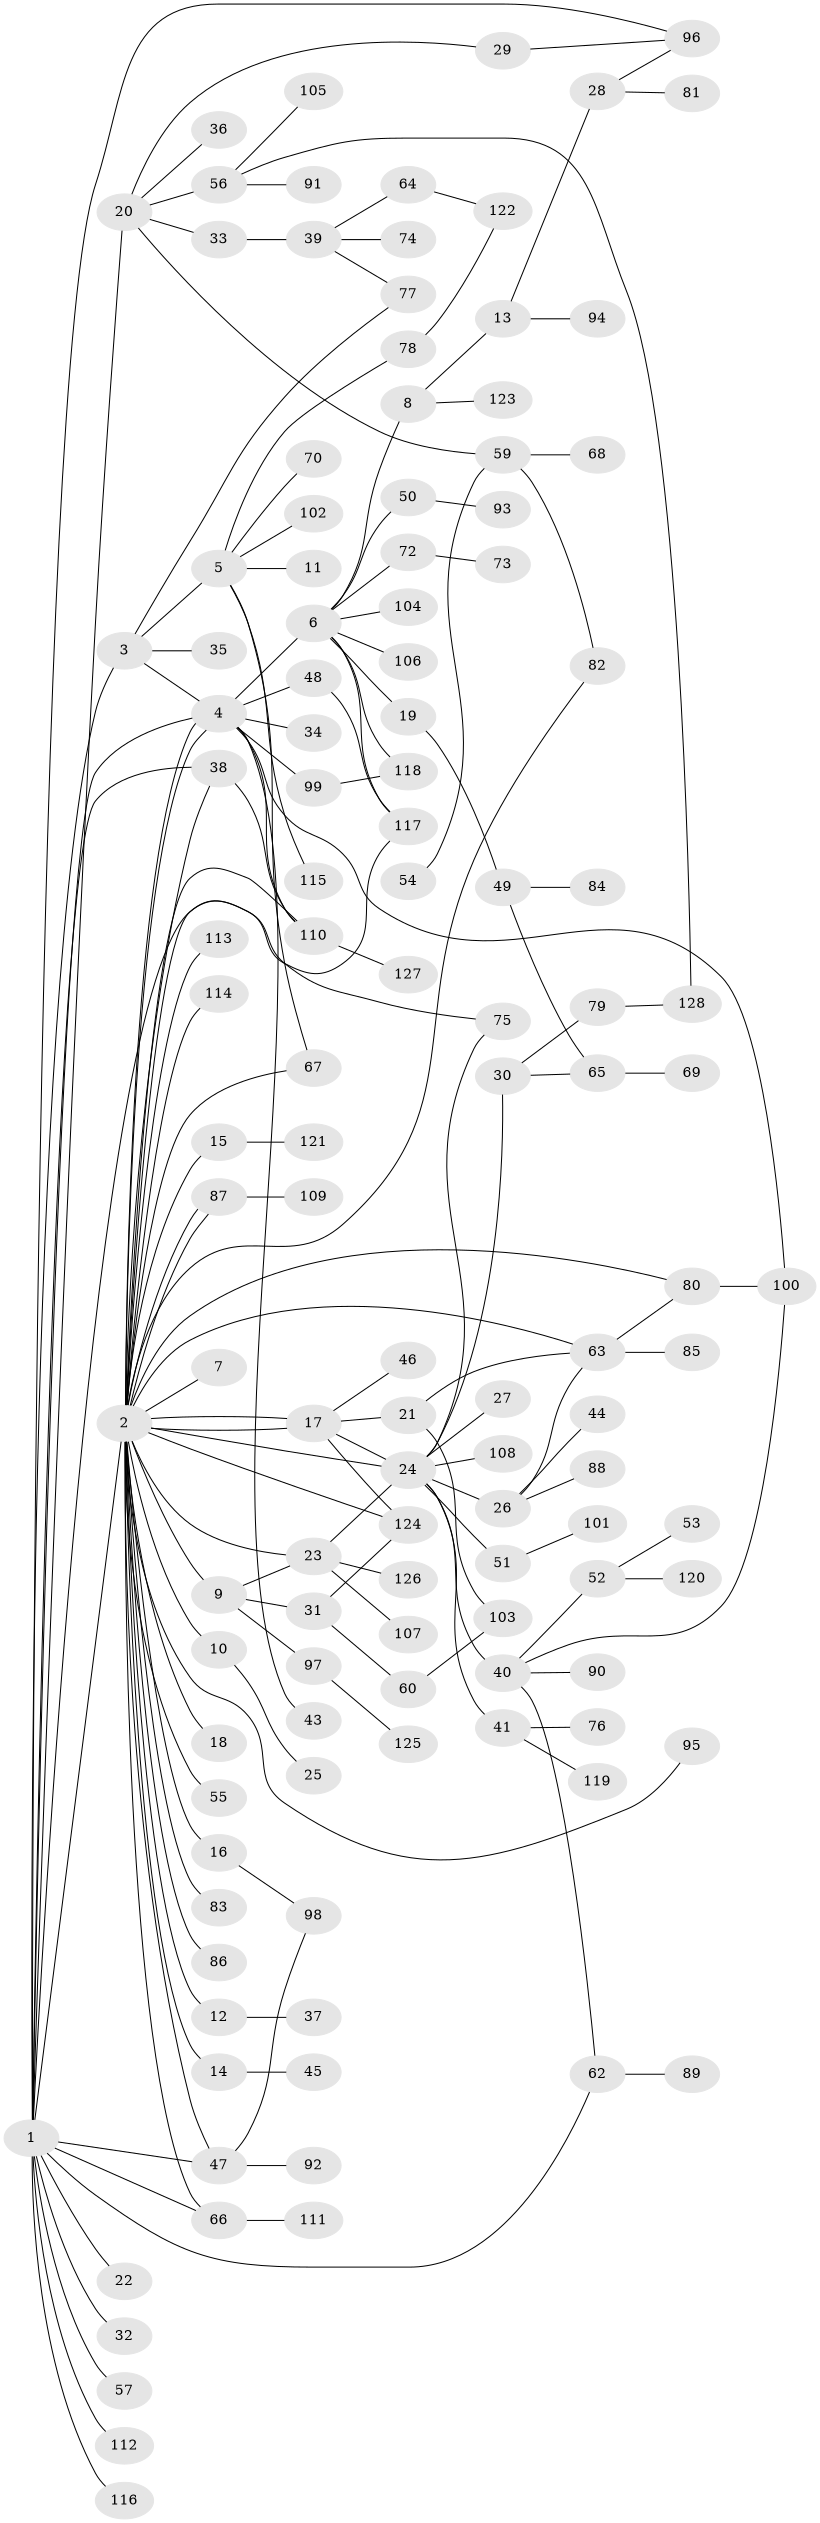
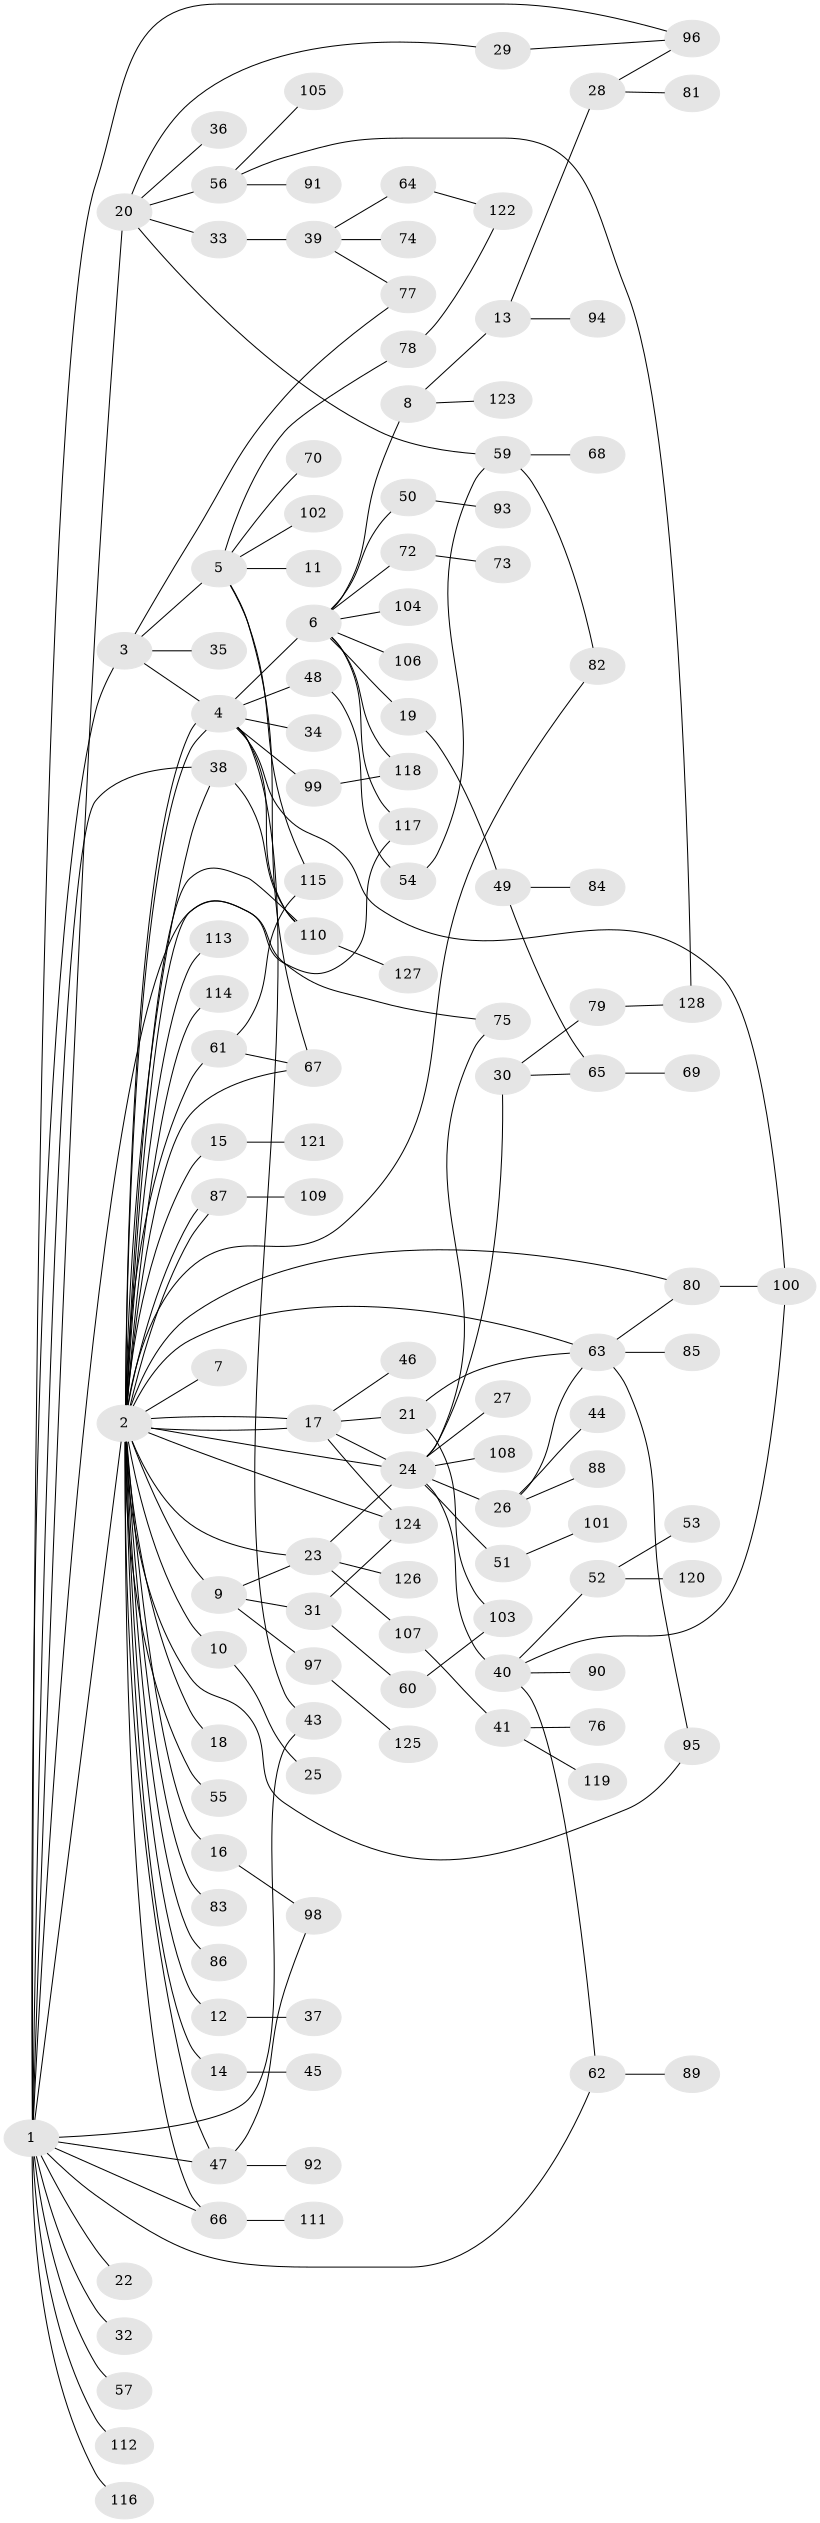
(355, 729) -> (361, 770)
none -> (219, 1049)
(51, 1388) -> (273, 2000)
none -> (655, 1536)
(455, 1617) -> (456, 1681)
